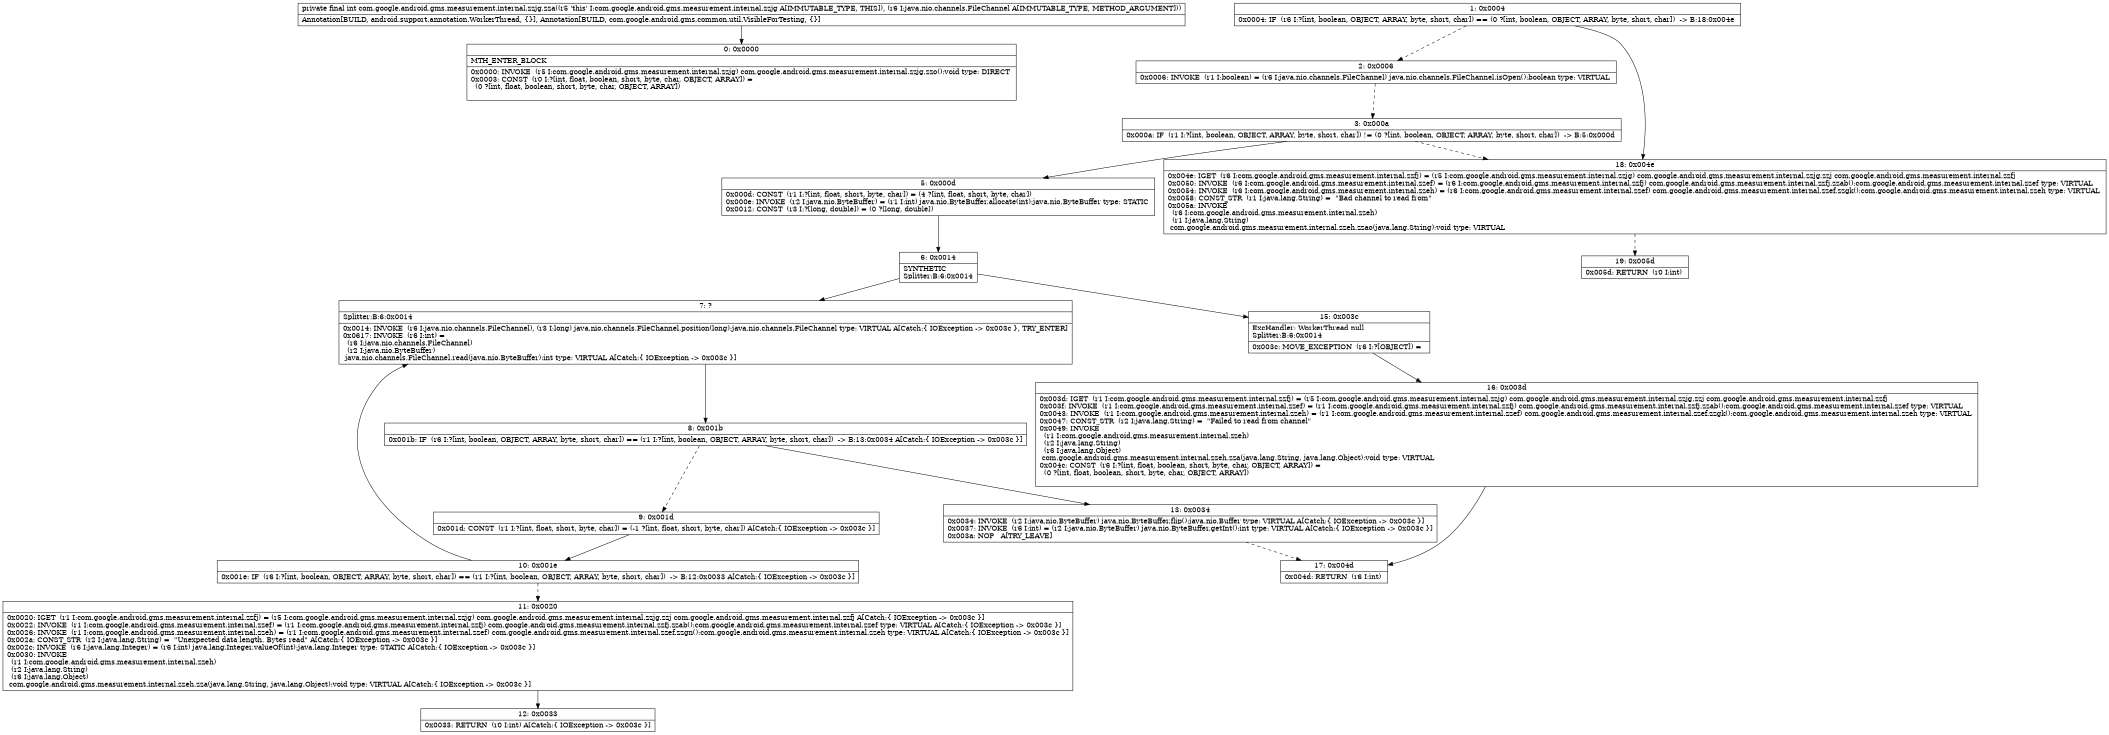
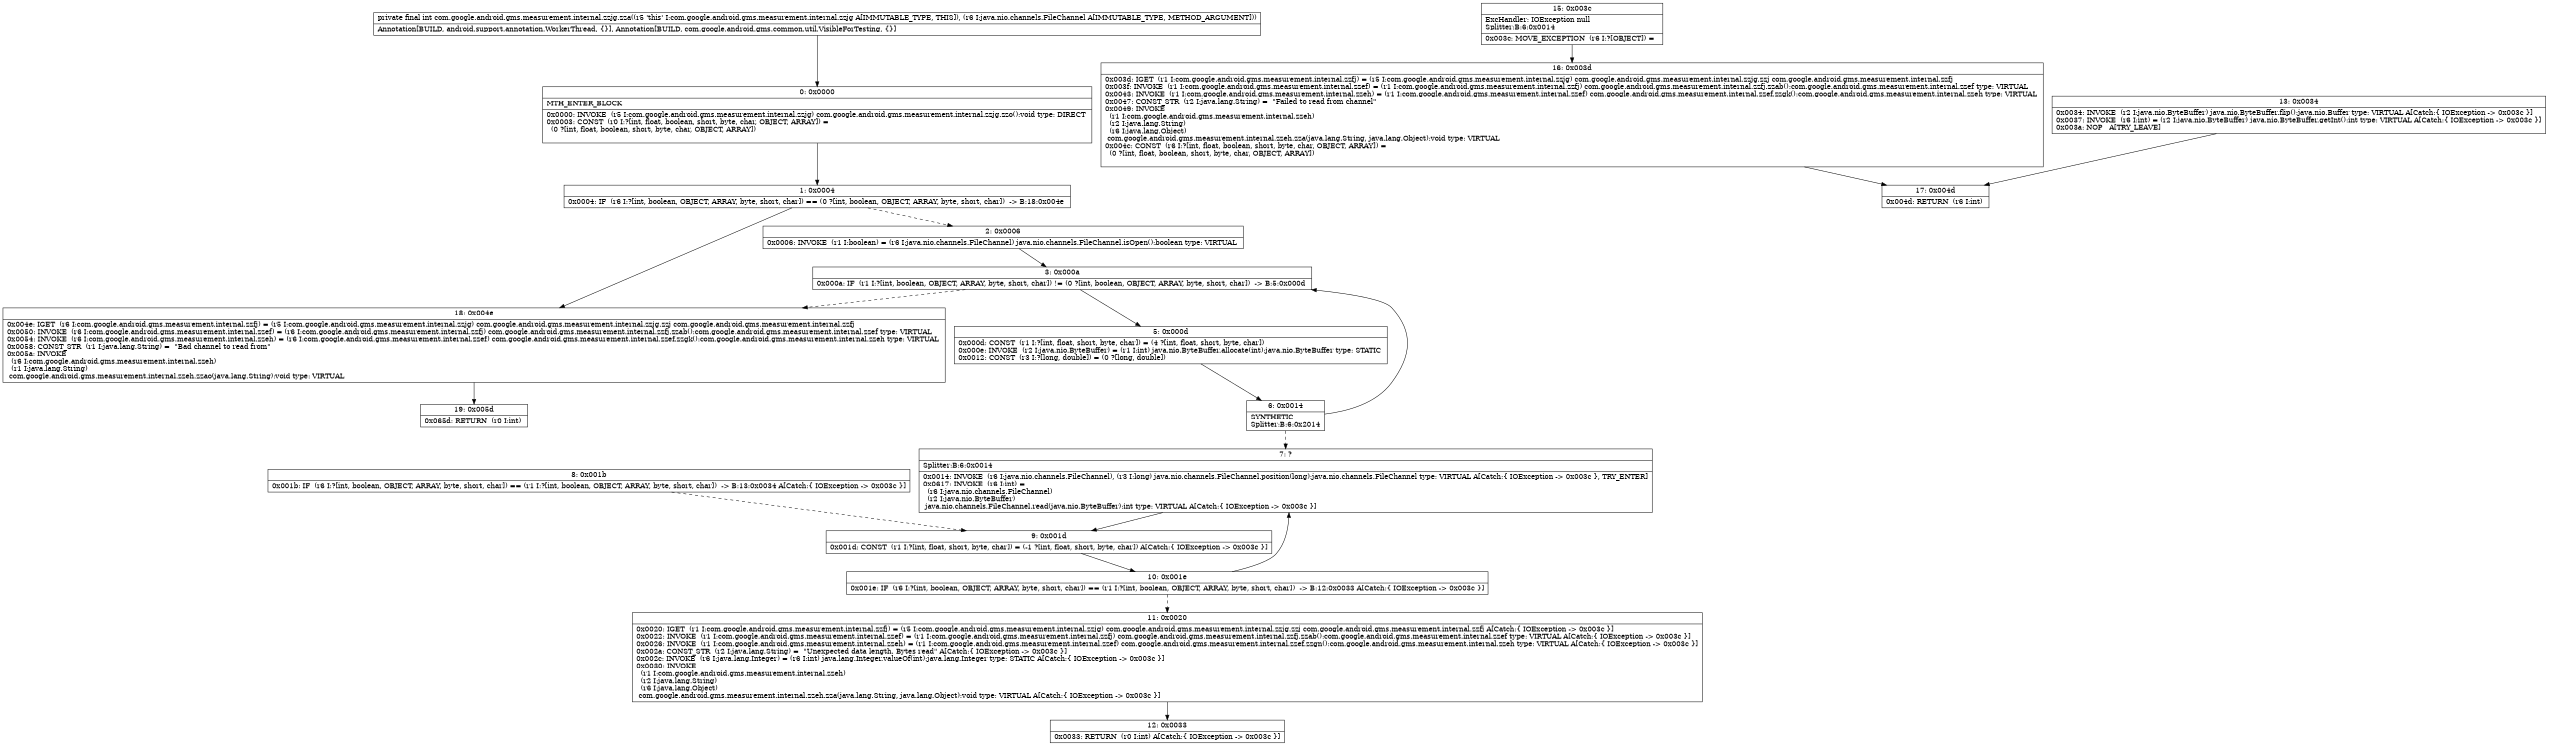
(1374, 99) -> (1031, 256)
none -> (817, 162)
(1635, 242) -> (474, 391)
(1635, 273) -> (474, 421)
(938, 276) -> (1286, 425)
(862, 289) -> (1286, 437)
(1110, 295) -> (1407, 344)
(1308, 328) -> (1538, 20)
(706, 391) -> (1130, 521)
(925, 475) -> none
(1271, 550) -> (2103, 159)
